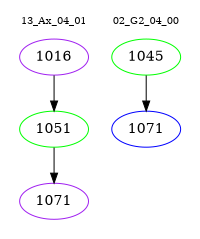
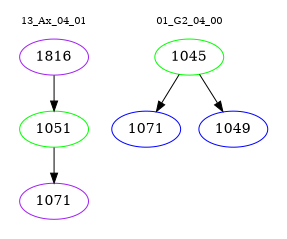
(146, 22) -> (190, 22)
(54, 57) -> (54, 57)
none -> (233, 129)
